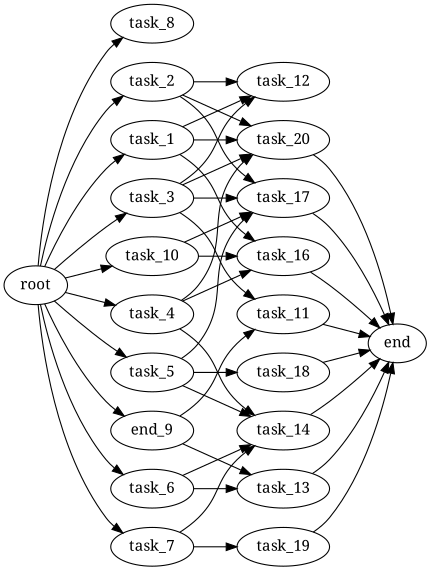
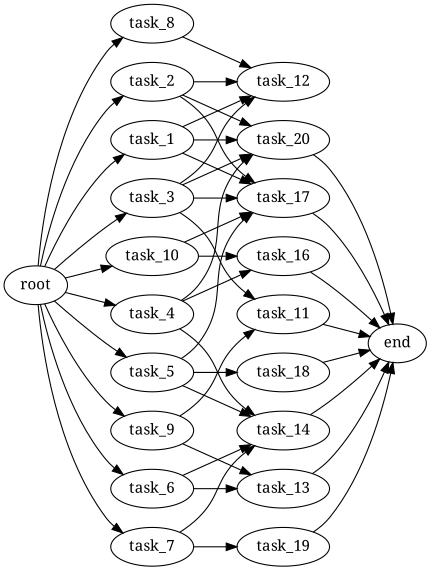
none -> (212, 50)
(214, 190) -> (197, 160)
(152, 431) -> (152, 431)
